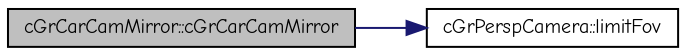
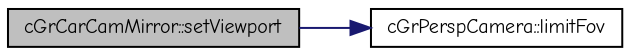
(181, 28) -> (154, 28)
